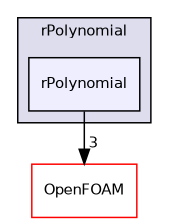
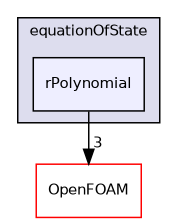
(84, 32) -> (89, 32)
